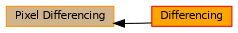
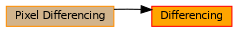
(138, 23) -> (127, 9)
